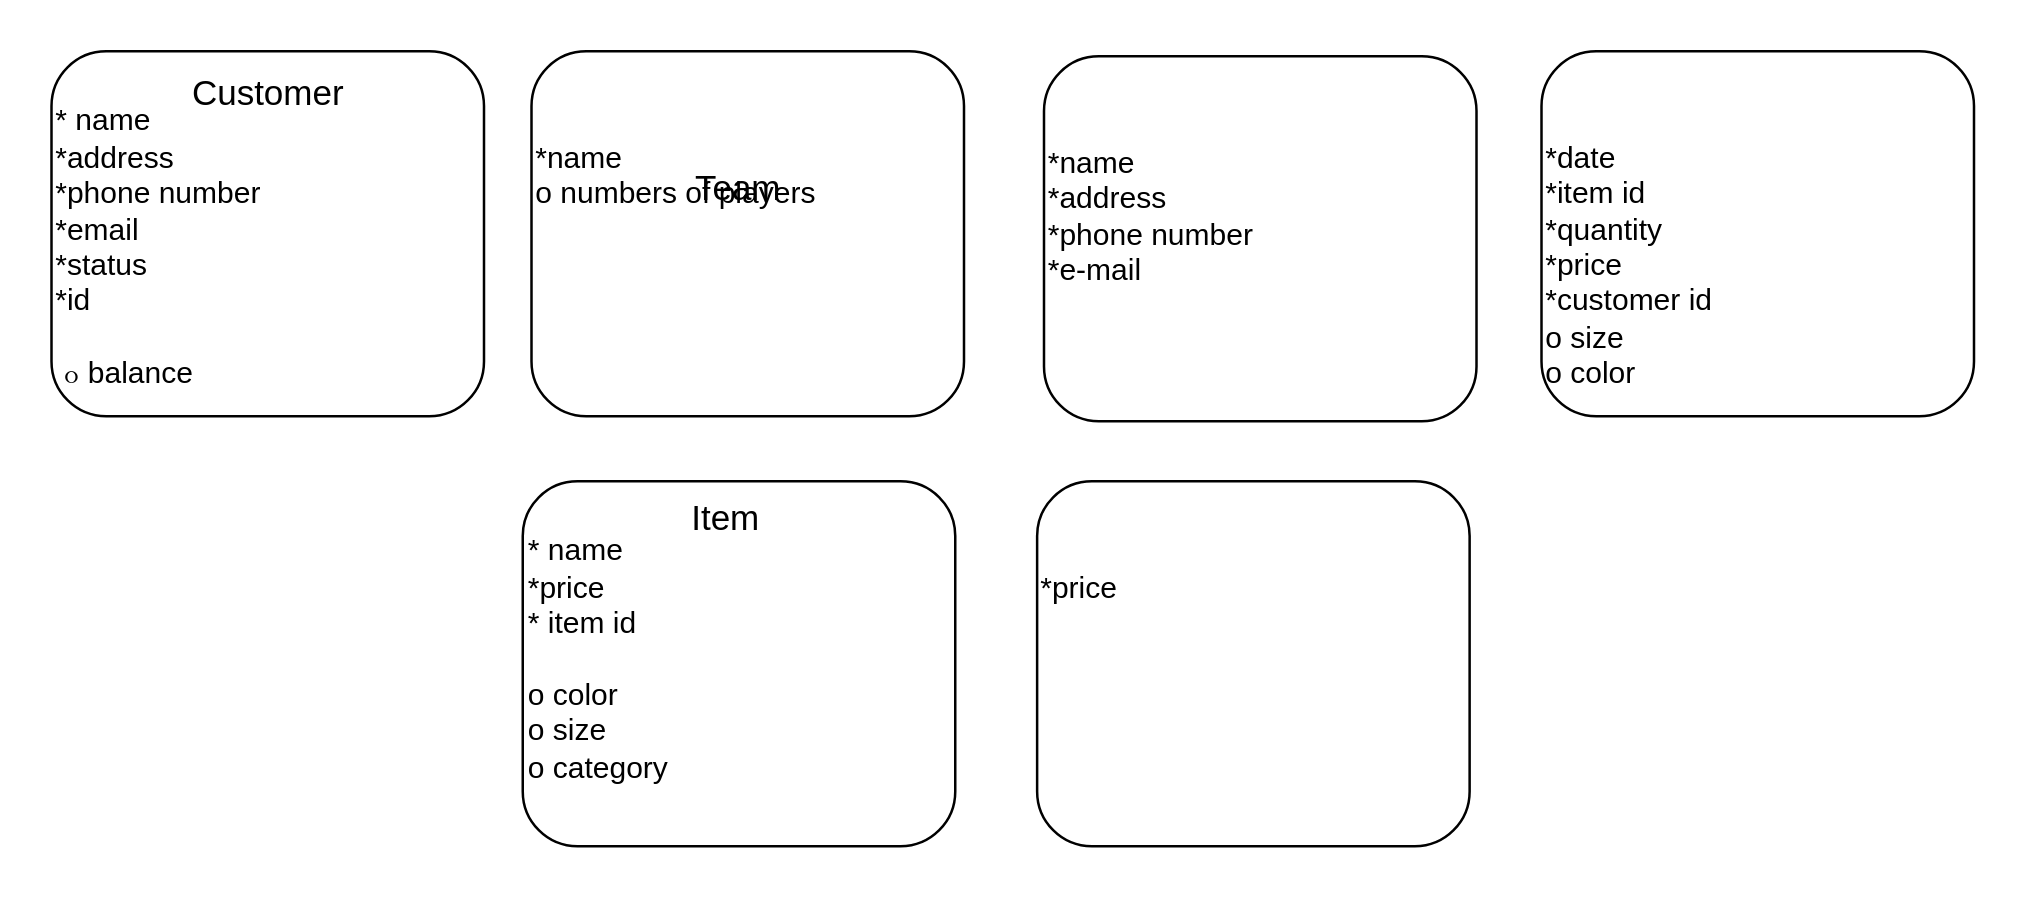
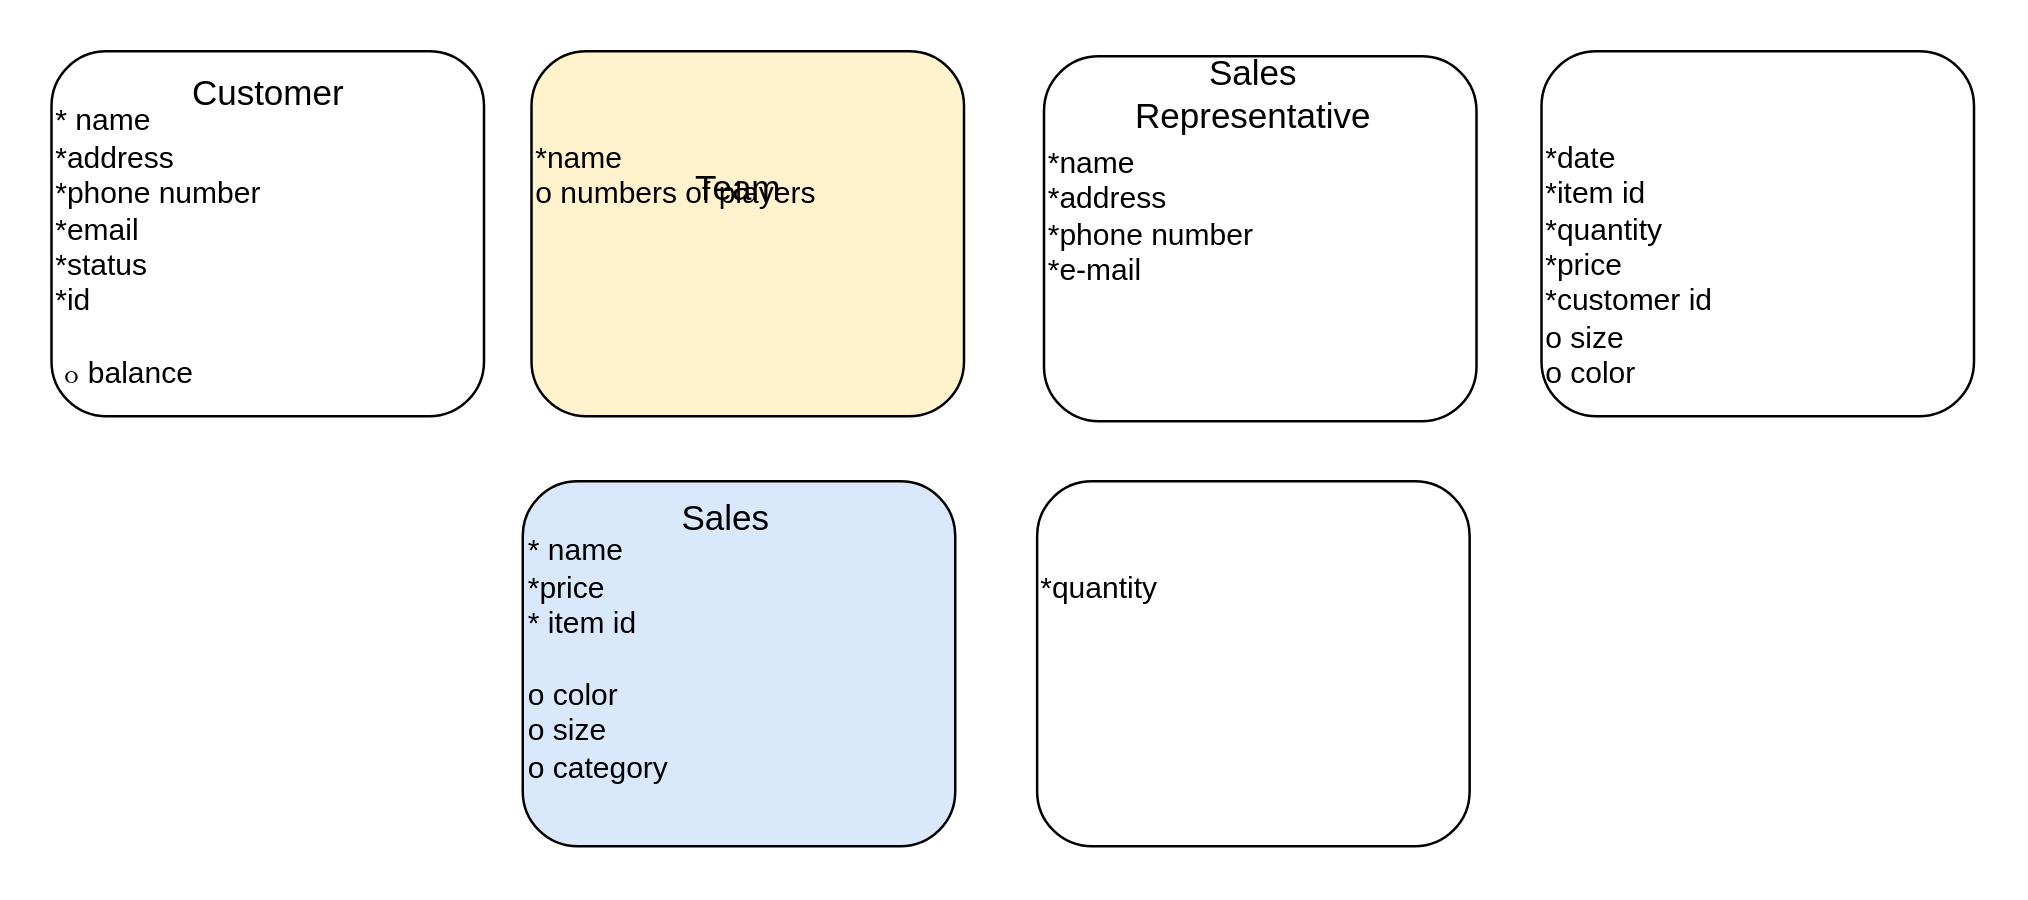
none -> (1253, 94)
(748, 234) -> (748, 234)
(1088, 517) -> (1113, 517)
(726, 519) -> (726, 519)
(739, 664) -> (739, 664)
